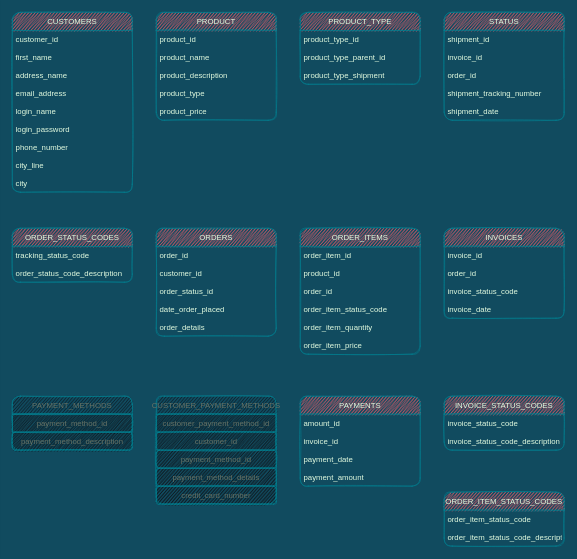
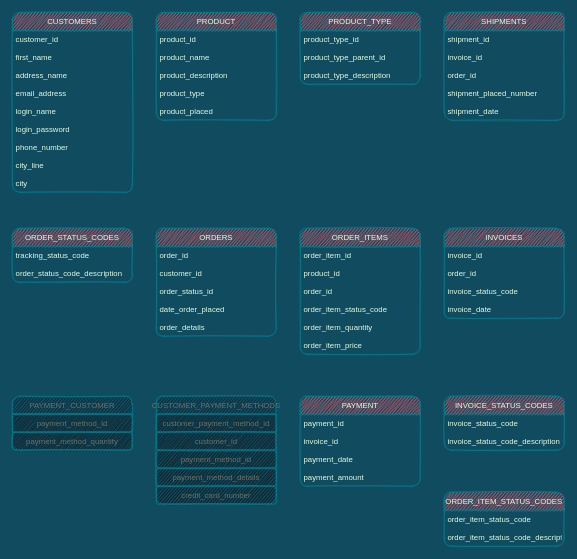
(504, 22) -> (504, 22)
(348, 76) -> (354, 76)
(498, 94) -> (494, 94)
(187, 112) -> (189, 112)
(72, 406) -> (72, 406)
(360, 406) -> (360, 406)
(322, 424) -> (324, 424)
(72, 442) -> (72, 442)
